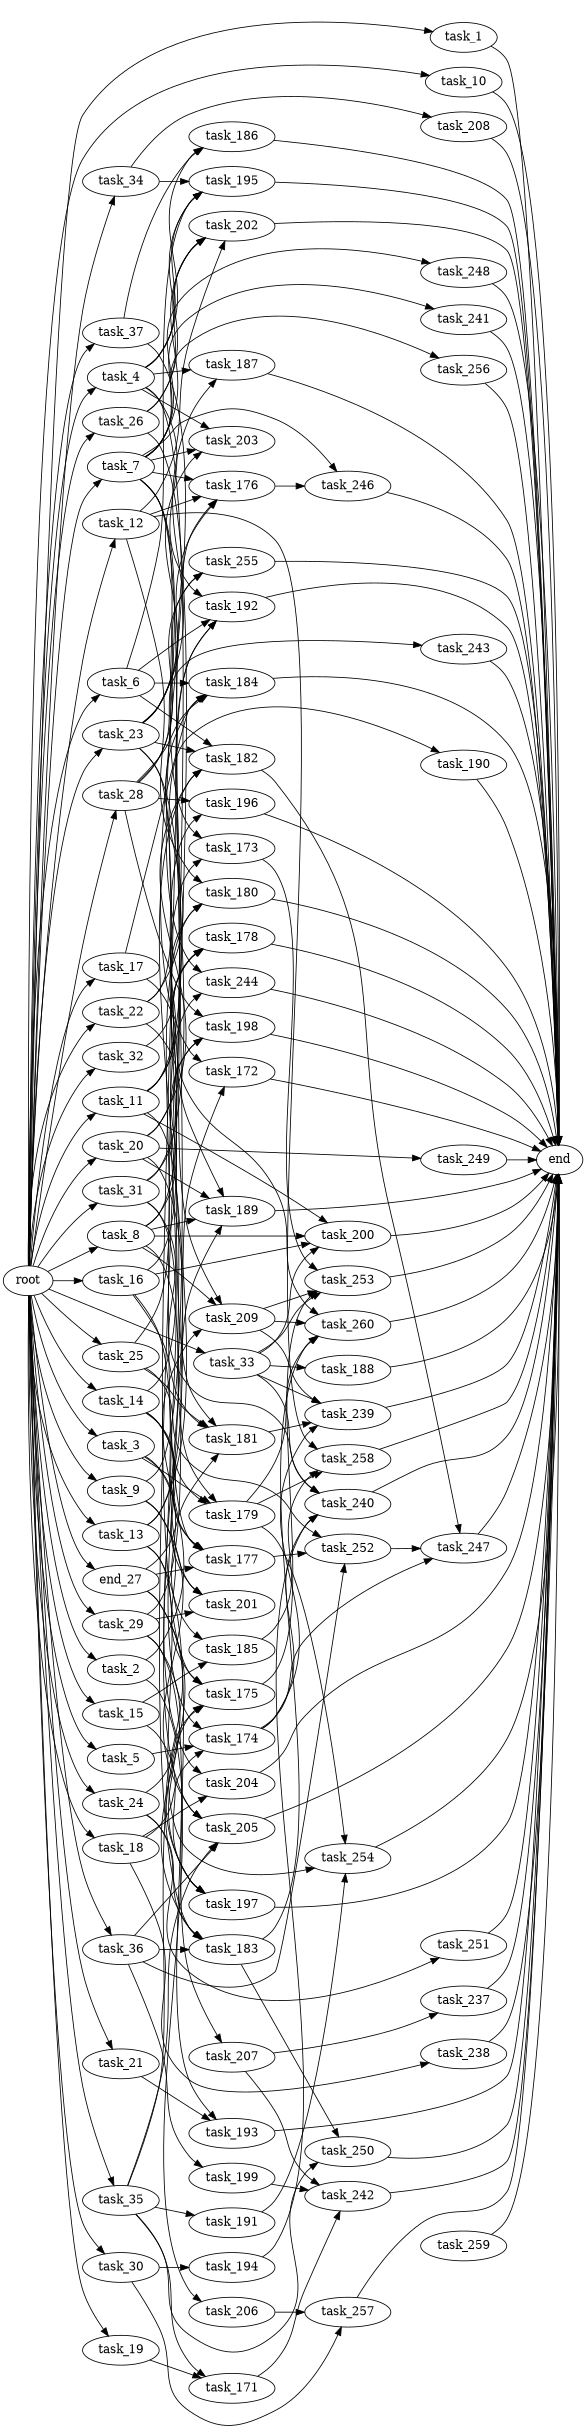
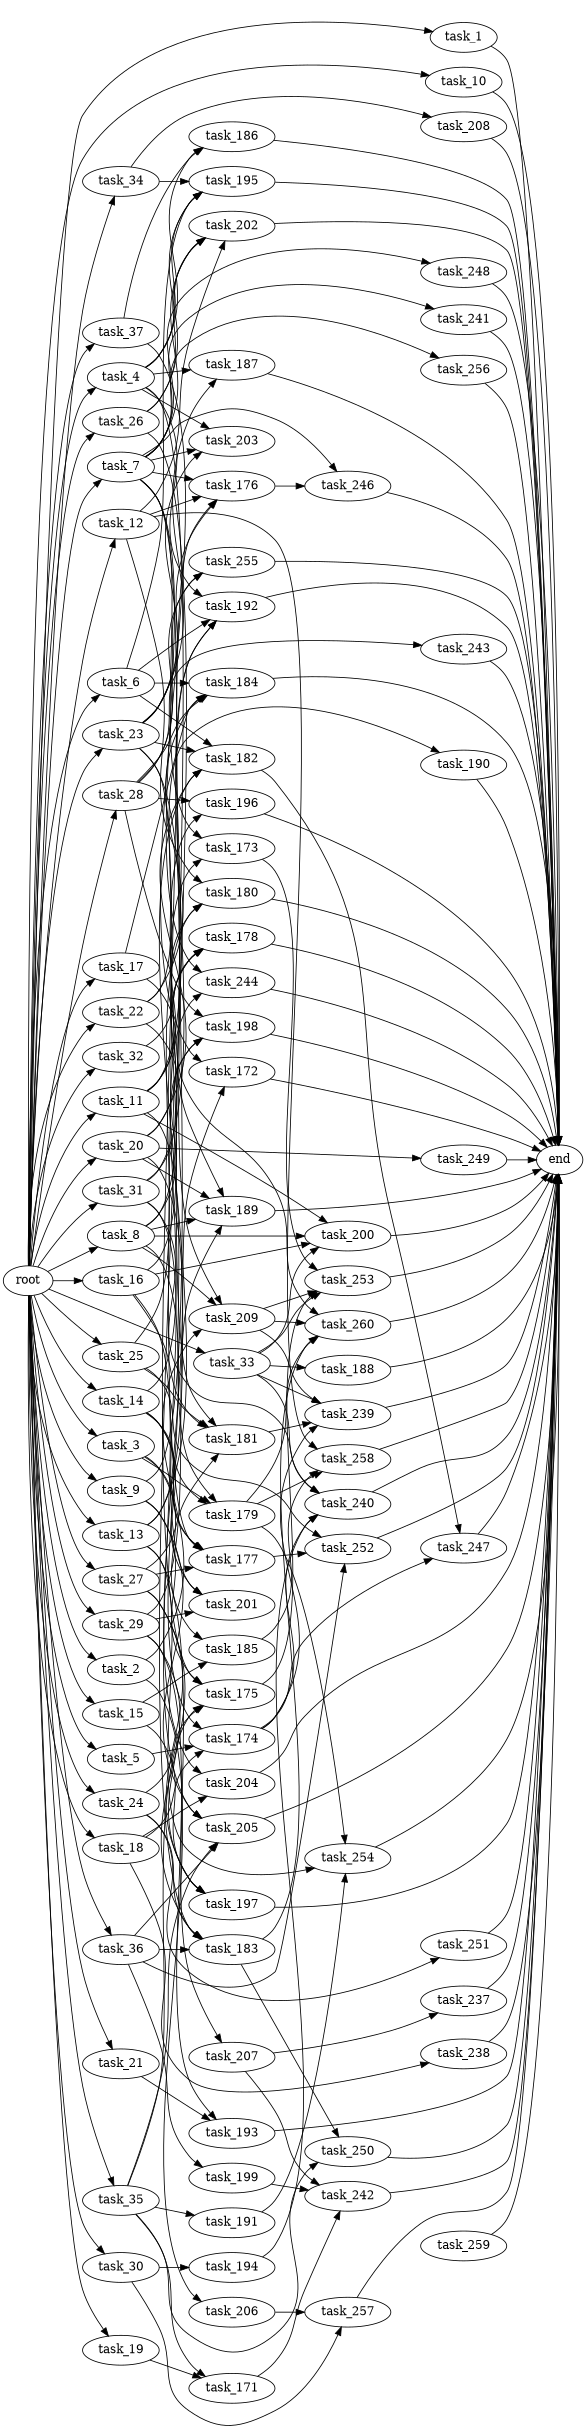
(401, 1549) -> (514, 1453)
(121, 1580) -> (121, 1580)
